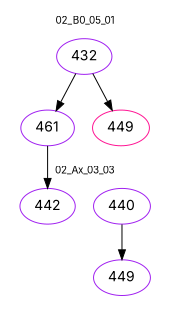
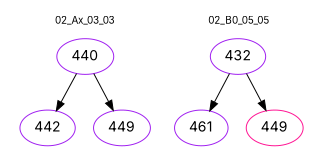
(85, 21) -> (239, 21)
(48, 168) -> (69, 88)
